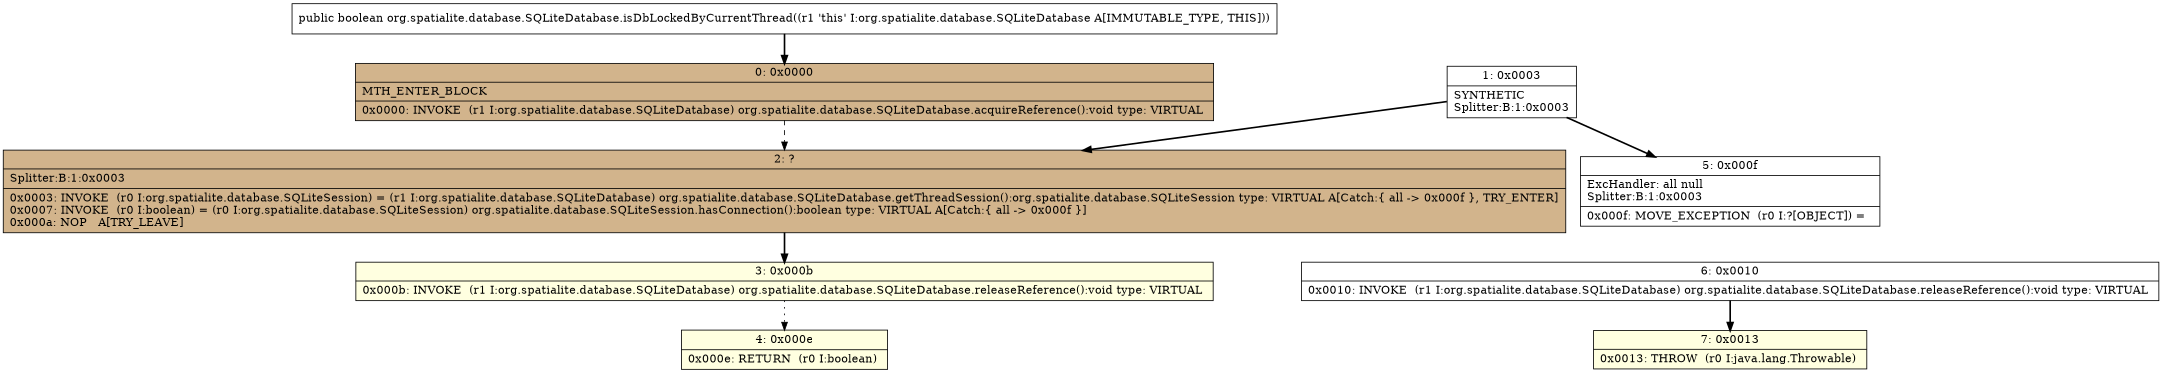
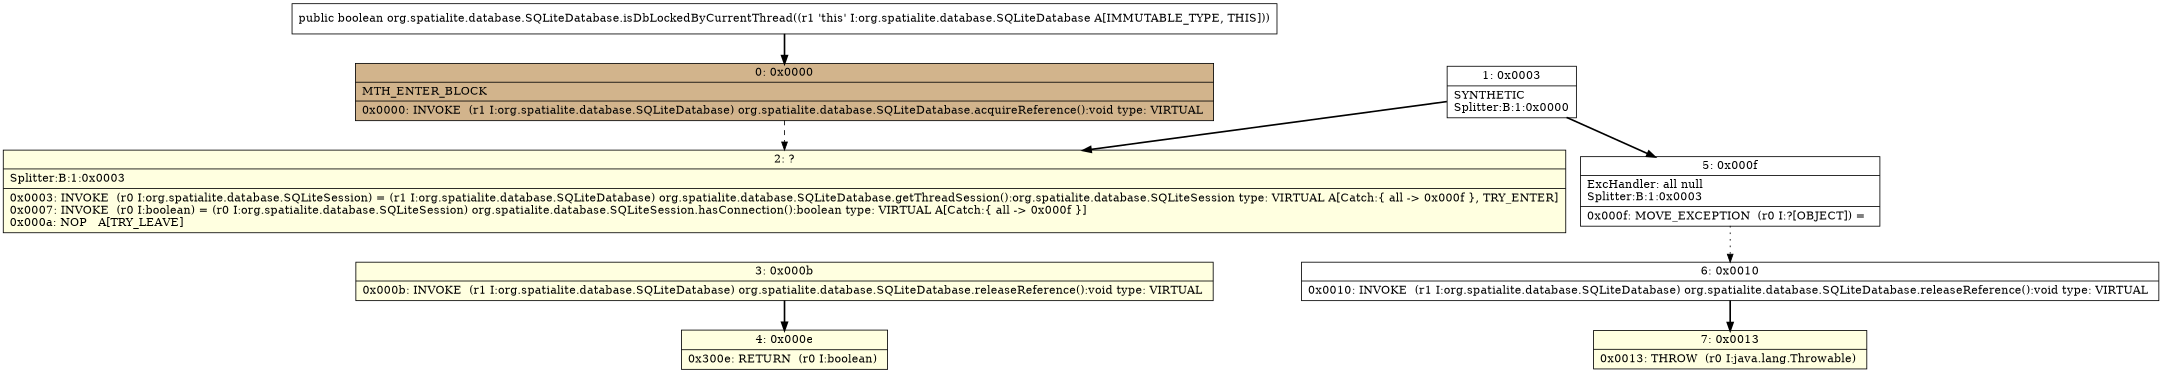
(1512, 108) -> (1512, 108)
(785, 191) -> (785, 191)
none -> (1730, 240)
(785, 243) -> none
(785, 311) -> (785, 311)
(785, 359) -> (785, 359)
